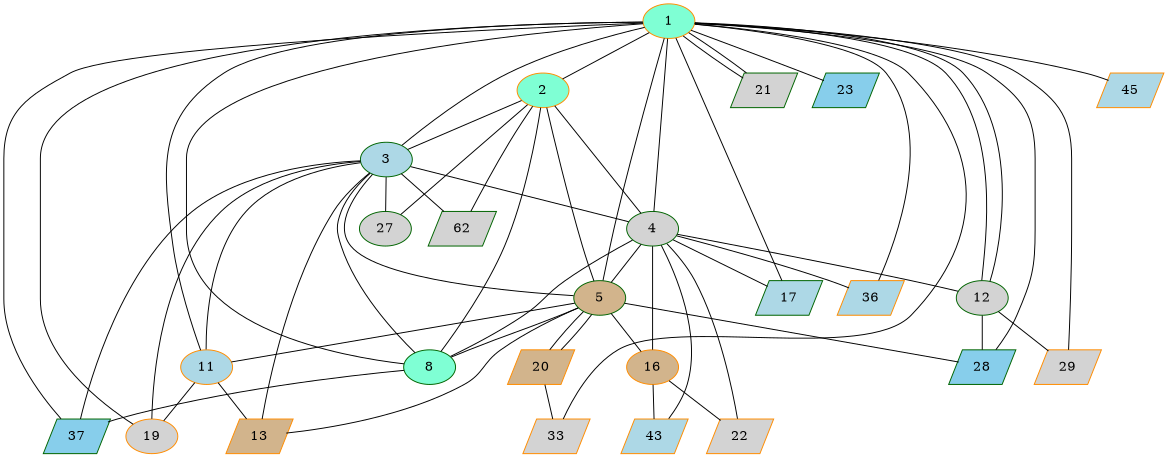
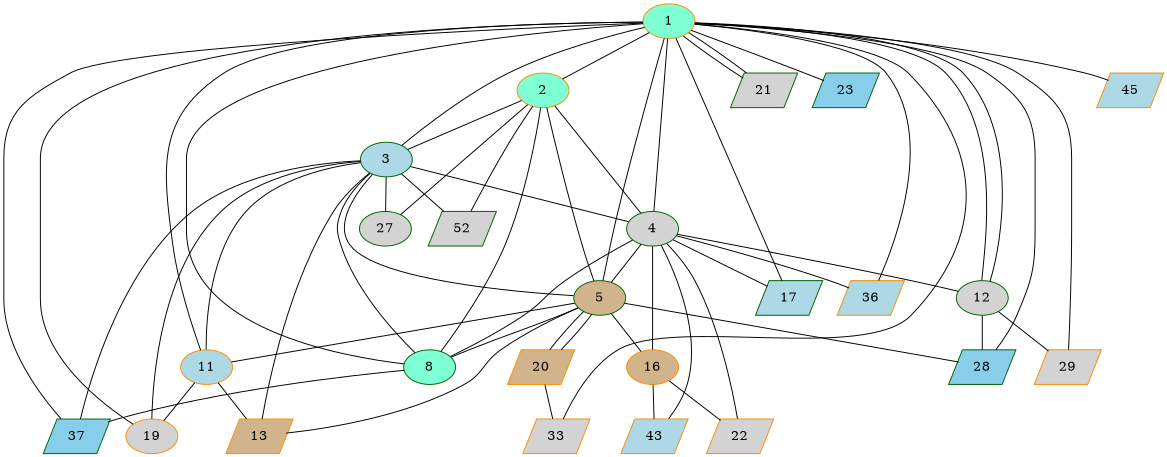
(462, 229) -> (462, 229)
